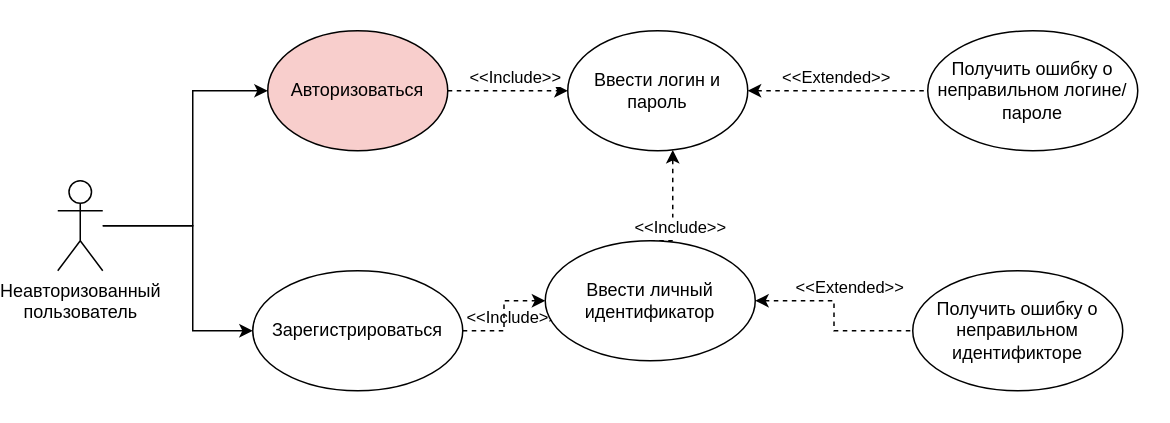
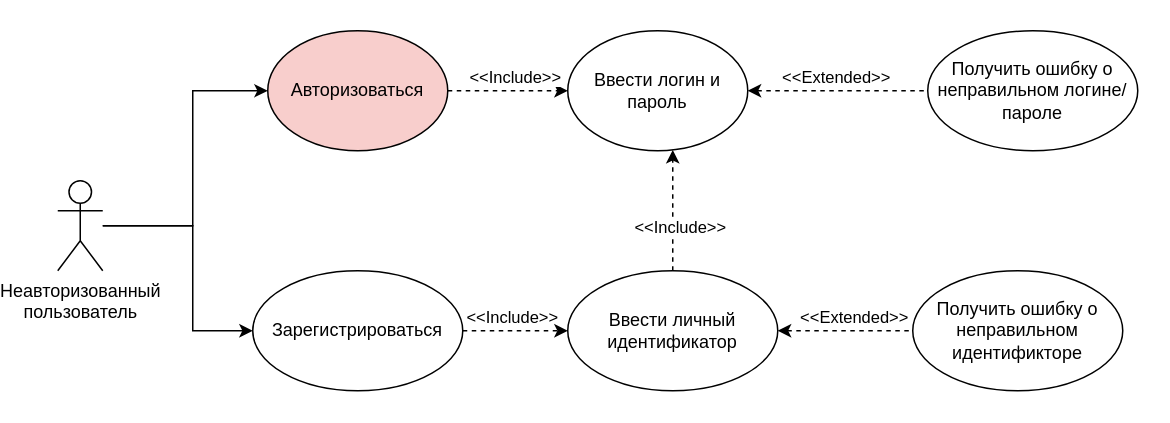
(650, 301) -> (673, 331)
